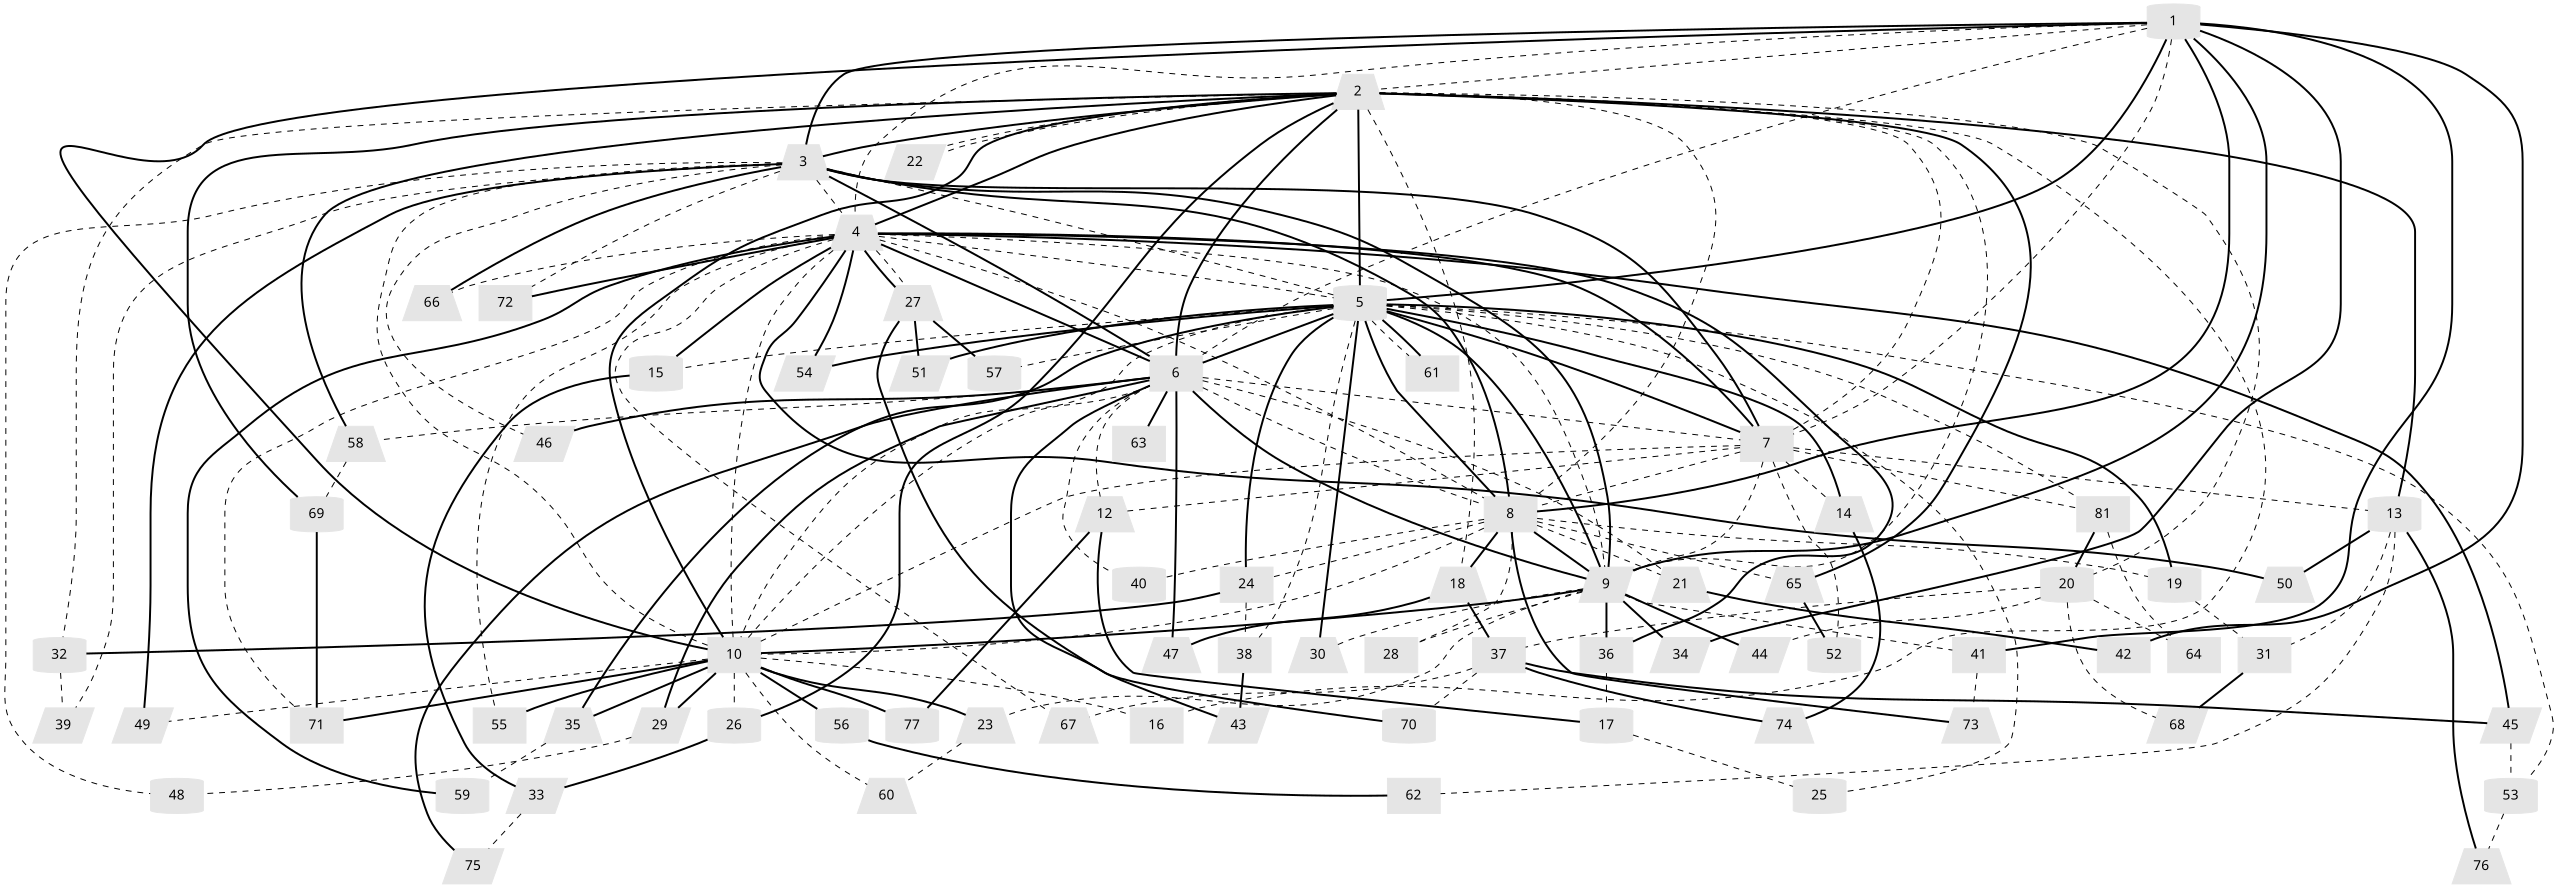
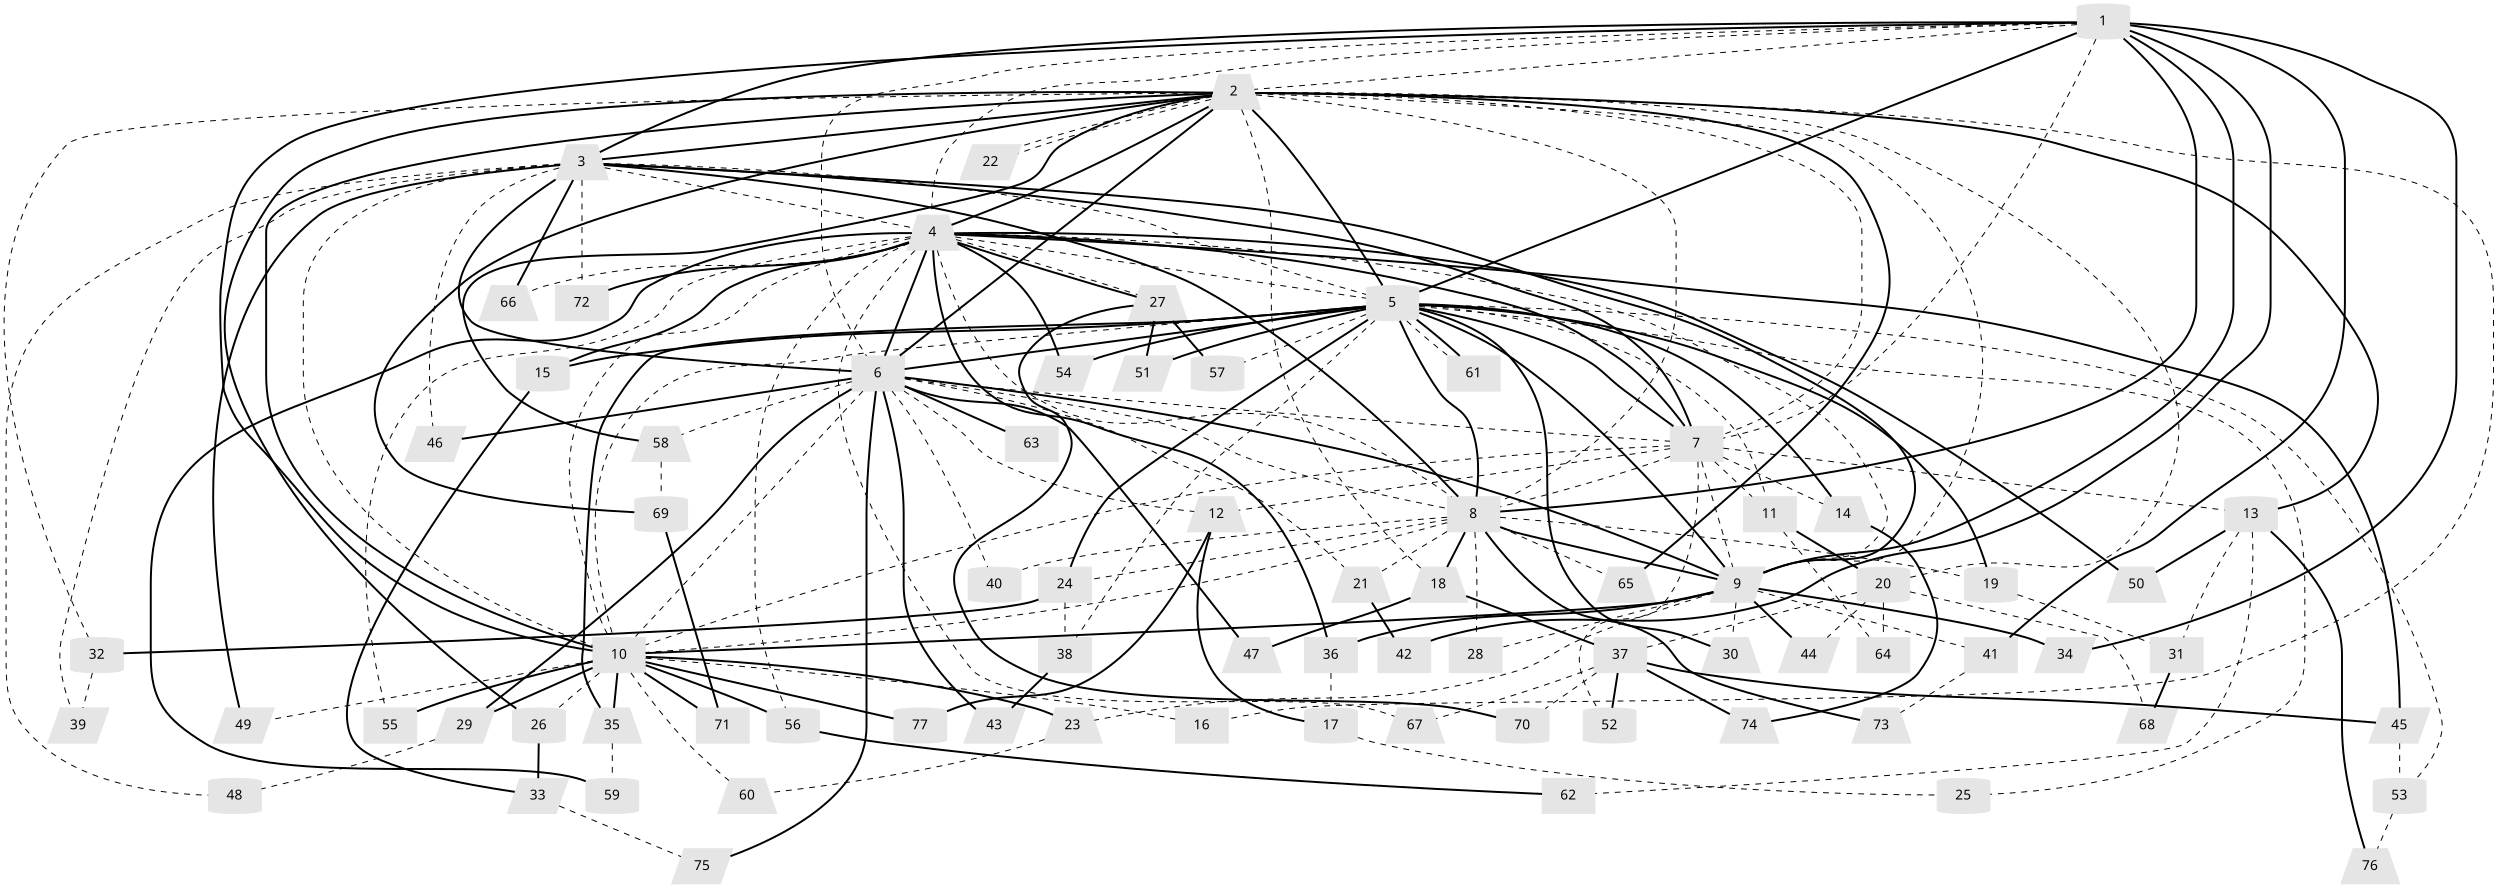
(1007, 331) -> (967, 331)
(413, 389) -> (758, 448)
(2103, 514) -> (1770, 514)
(1815, 621) -> (1615, 690)
